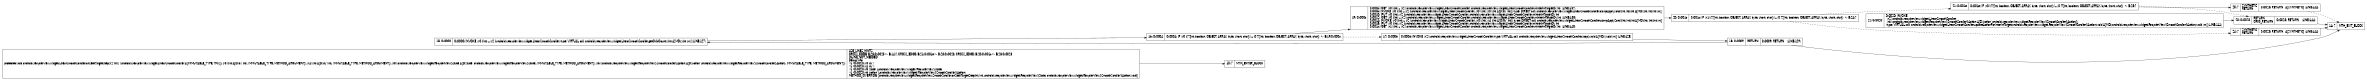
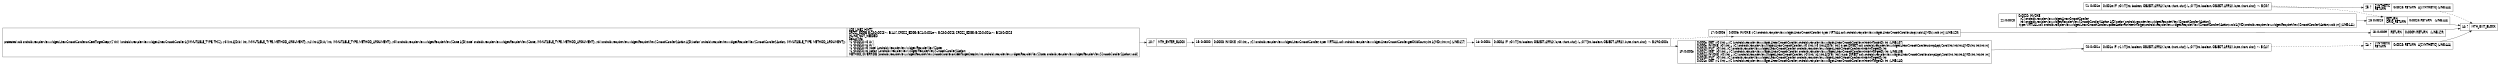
(1885, 11) -> none
(1218, 44) -> (1190, 42)
